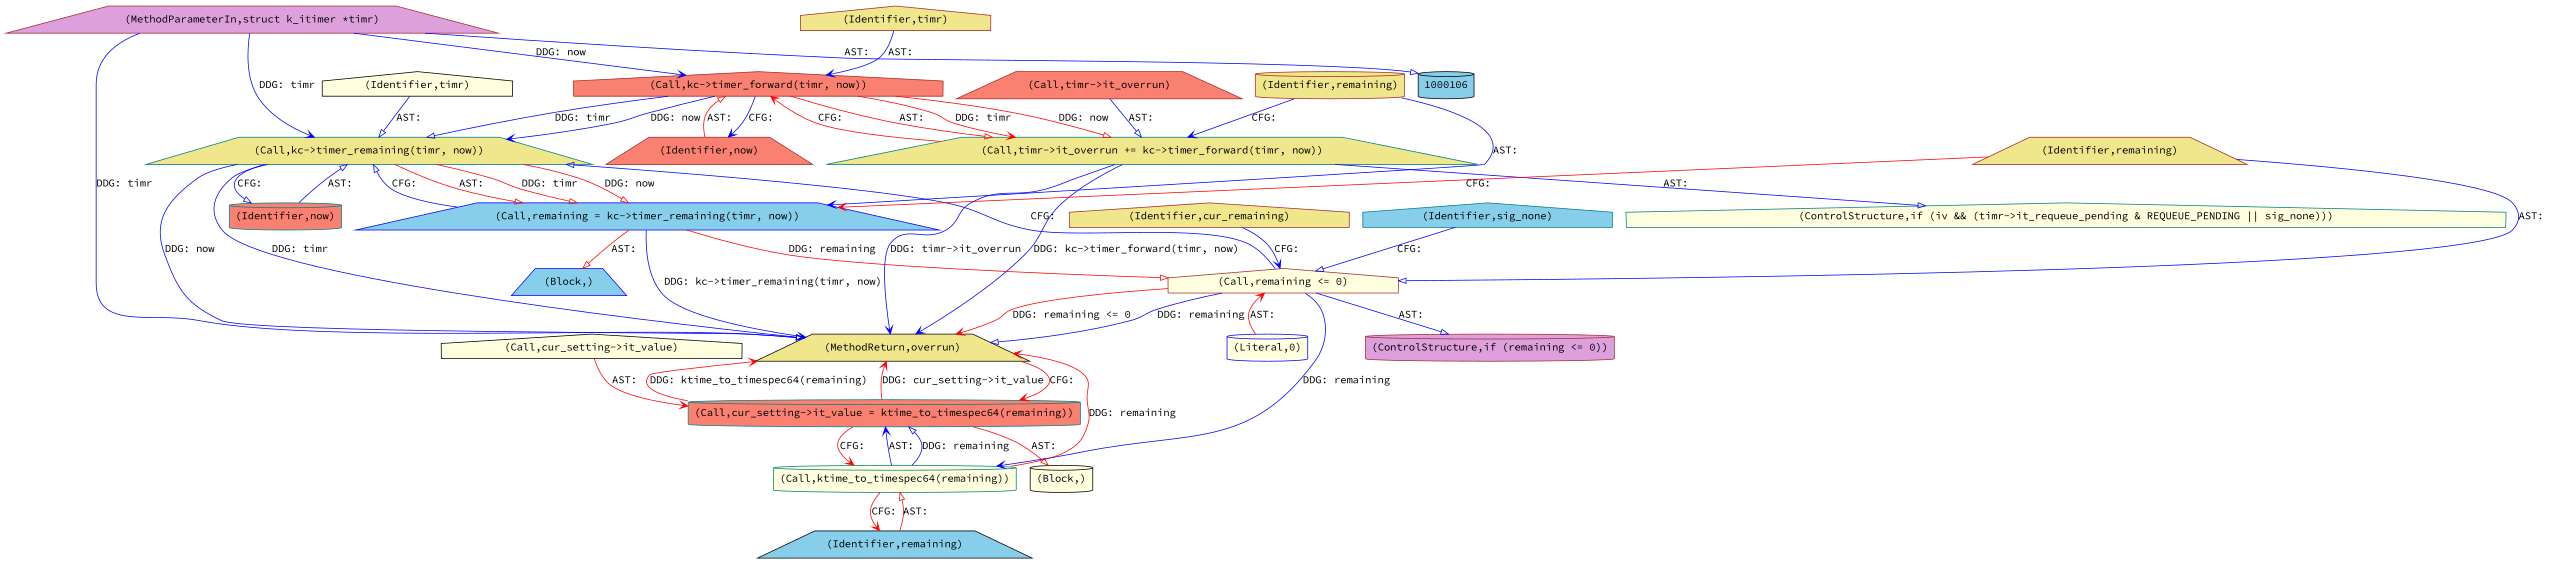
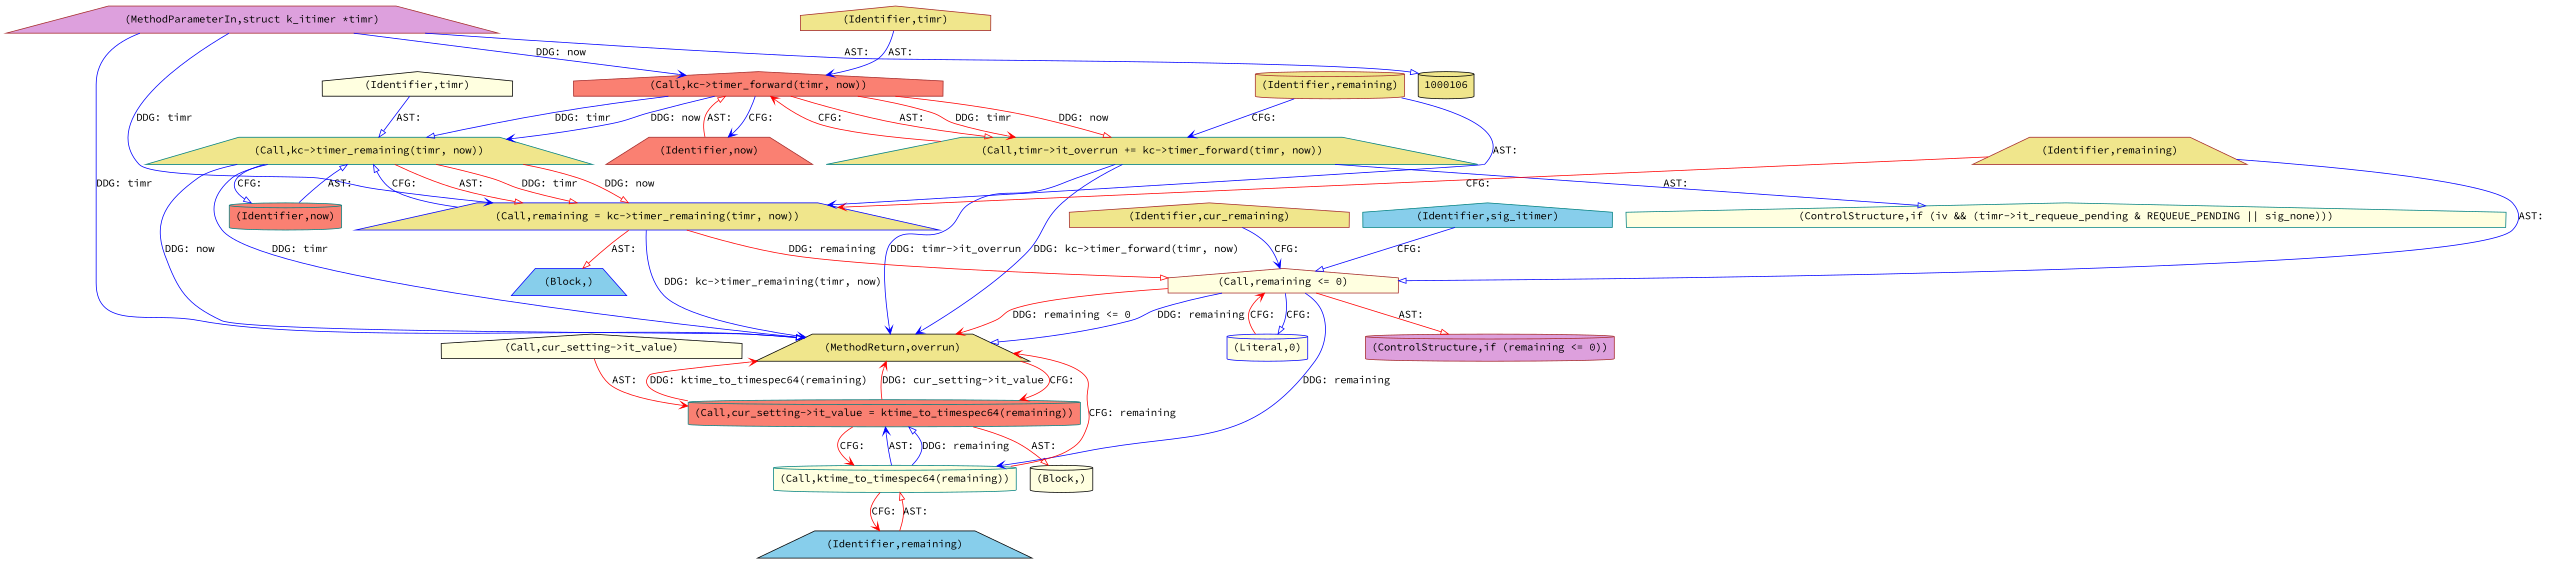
(1099, 85) -> none
(1446, 85) -> (1446, 85)
(257, 96) -> (223, 176)
(896, 195) -> (1286, 311)
(647, 216) -> (647, 216)
(1488, 216) -> (1488, 216)
(1379, 312) -> (1379, 312)
(1266, 315) -> (1266, 315)
(1132, 413) -> (1132, 413)
